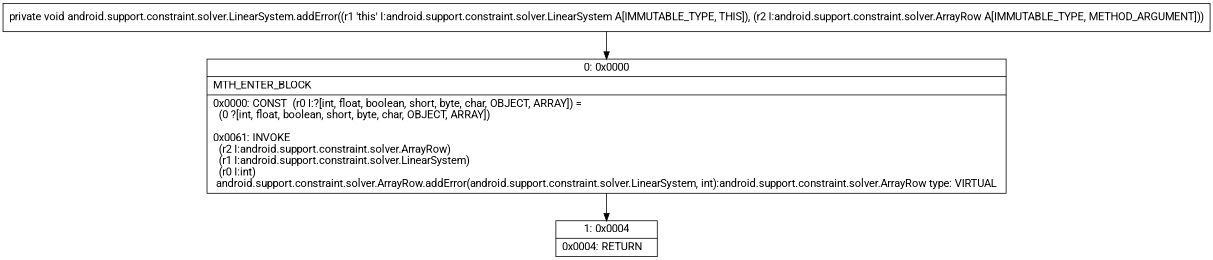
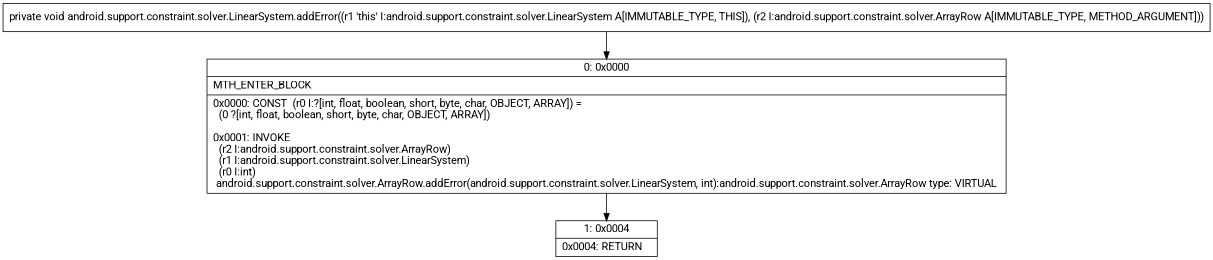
(255, 138) -> (255, 138)
